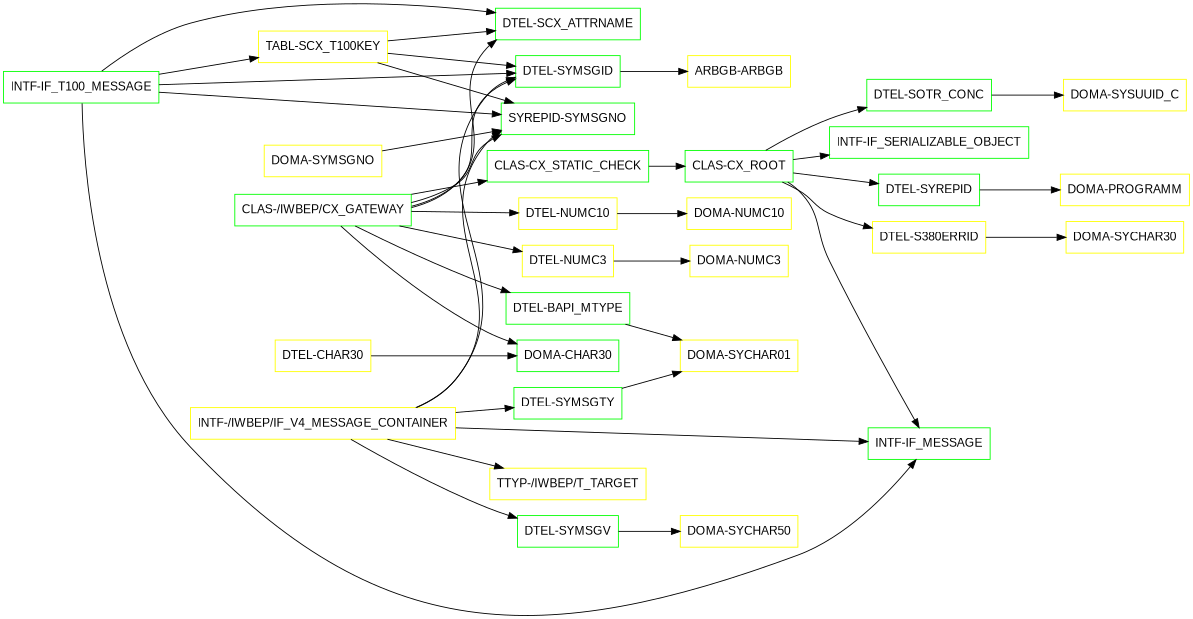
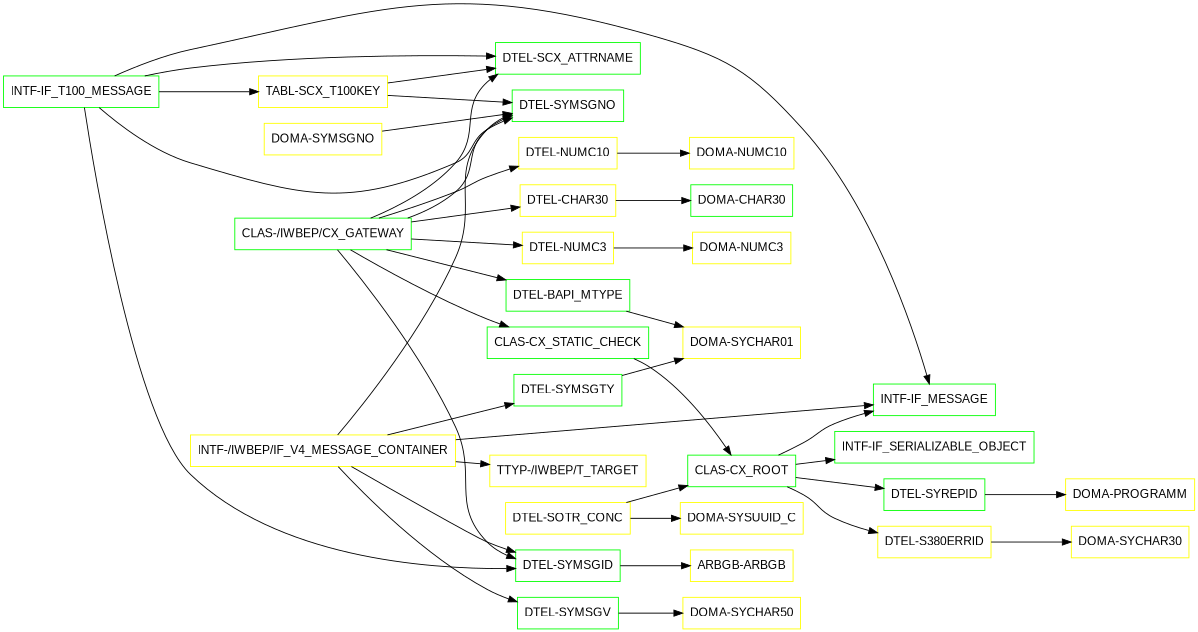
(447, 59) -> none
(929, 95) -> (568, 518)
(568, 119) -> (568, 106)
(811, 127) -> (653, 495)
(420, 291) -> (459, 215)
